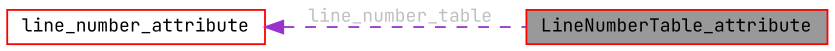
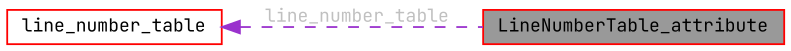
(136, 27) -> (114, 27)
